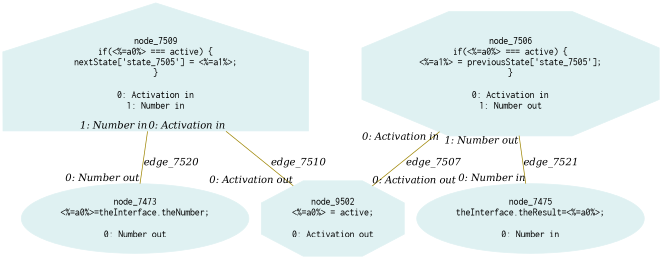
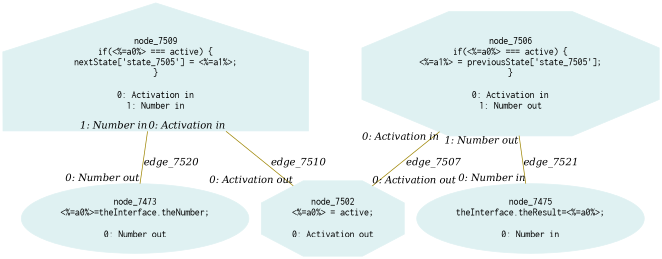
(333, 219) -> (333, 219)
